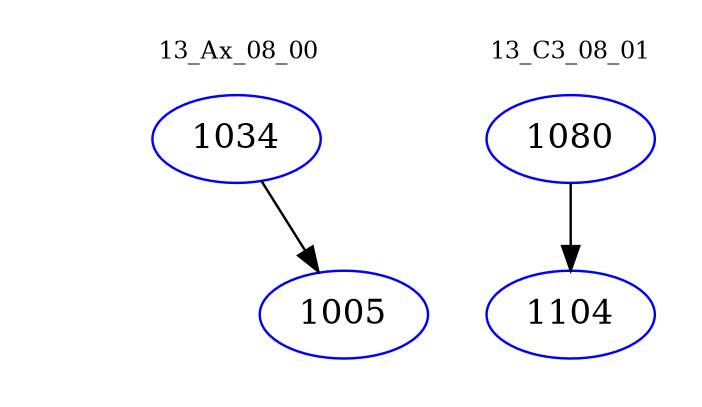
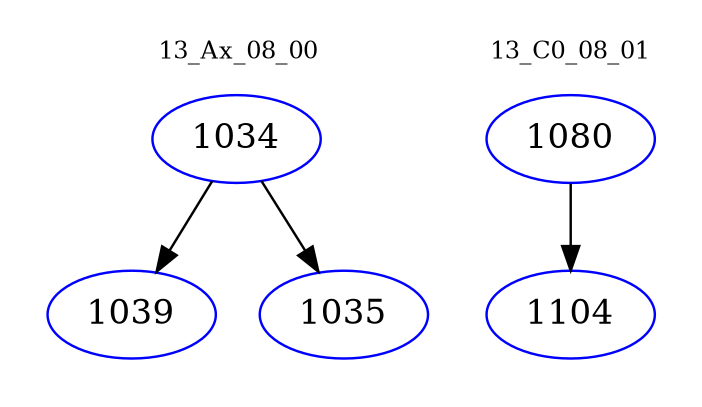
(571, 52) -> (571, 52)
none -> (132, 315)
(344, 315) -> (344, 315)
